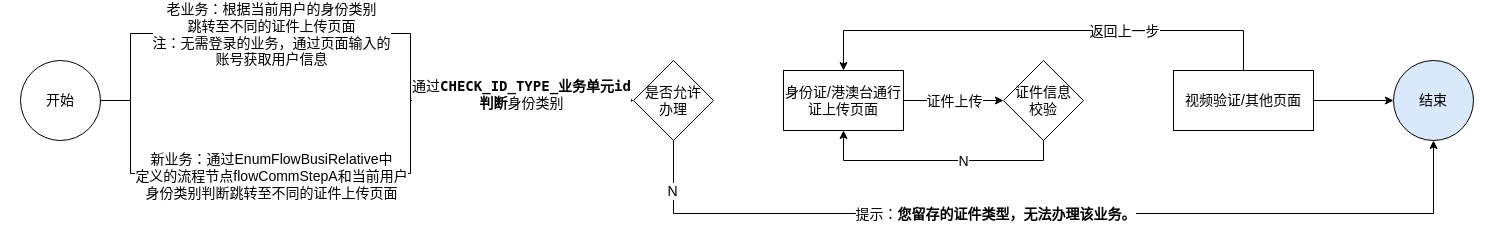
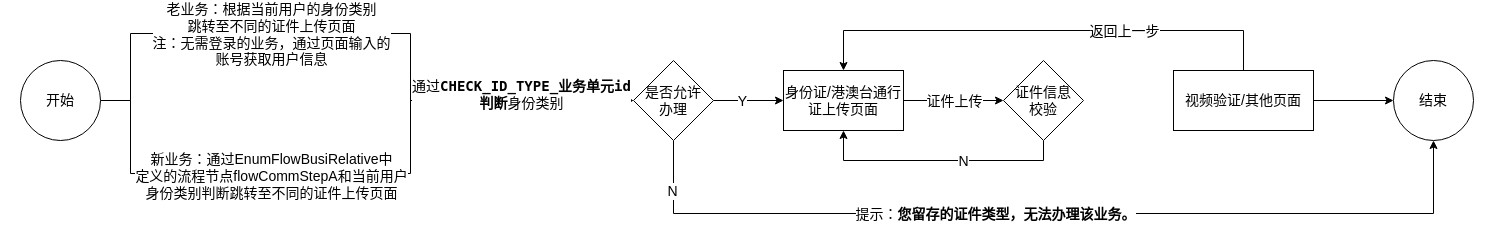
none -> (745, 101)
(1434, 101) -> (1434, 101)
